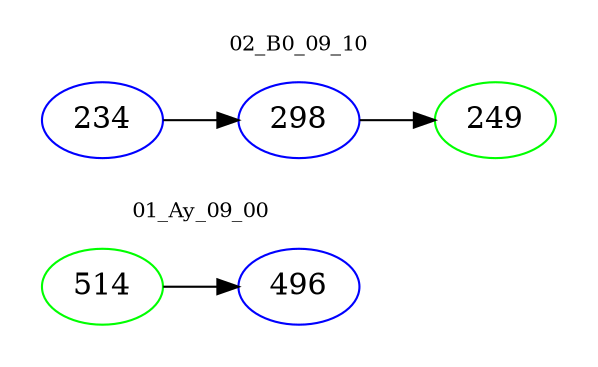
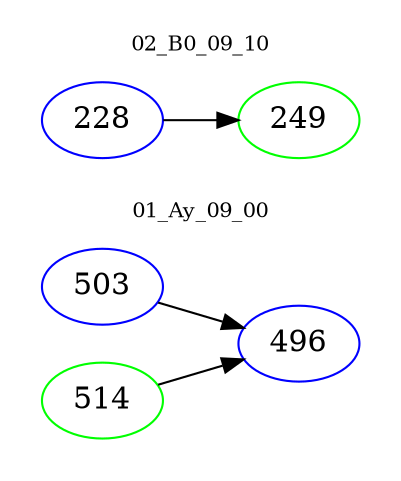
(102, 120) -> none
(299, 120) -> (102, 120)
none -> (102, 287)
